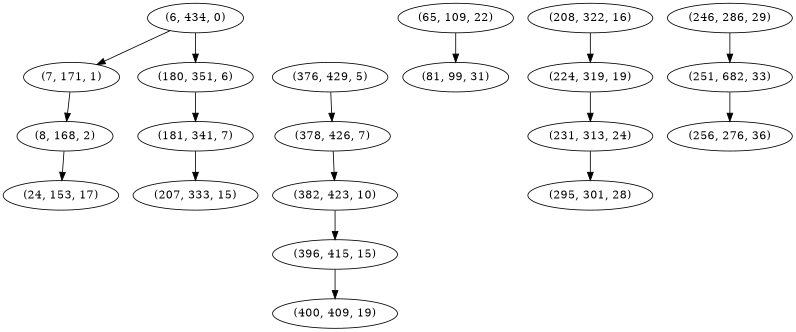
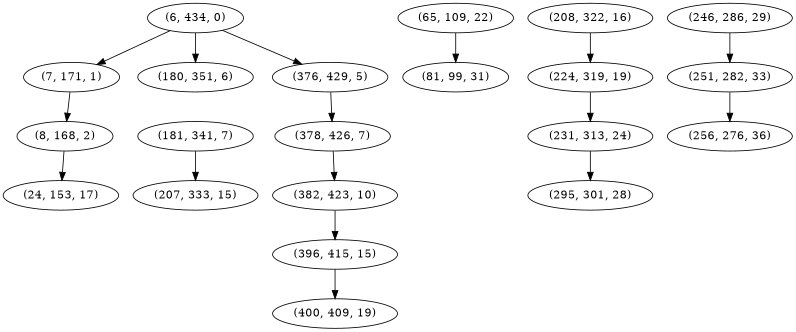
none -> (258, 46)
(730, 77) -> (730, 77)
(196, 103) -> none
